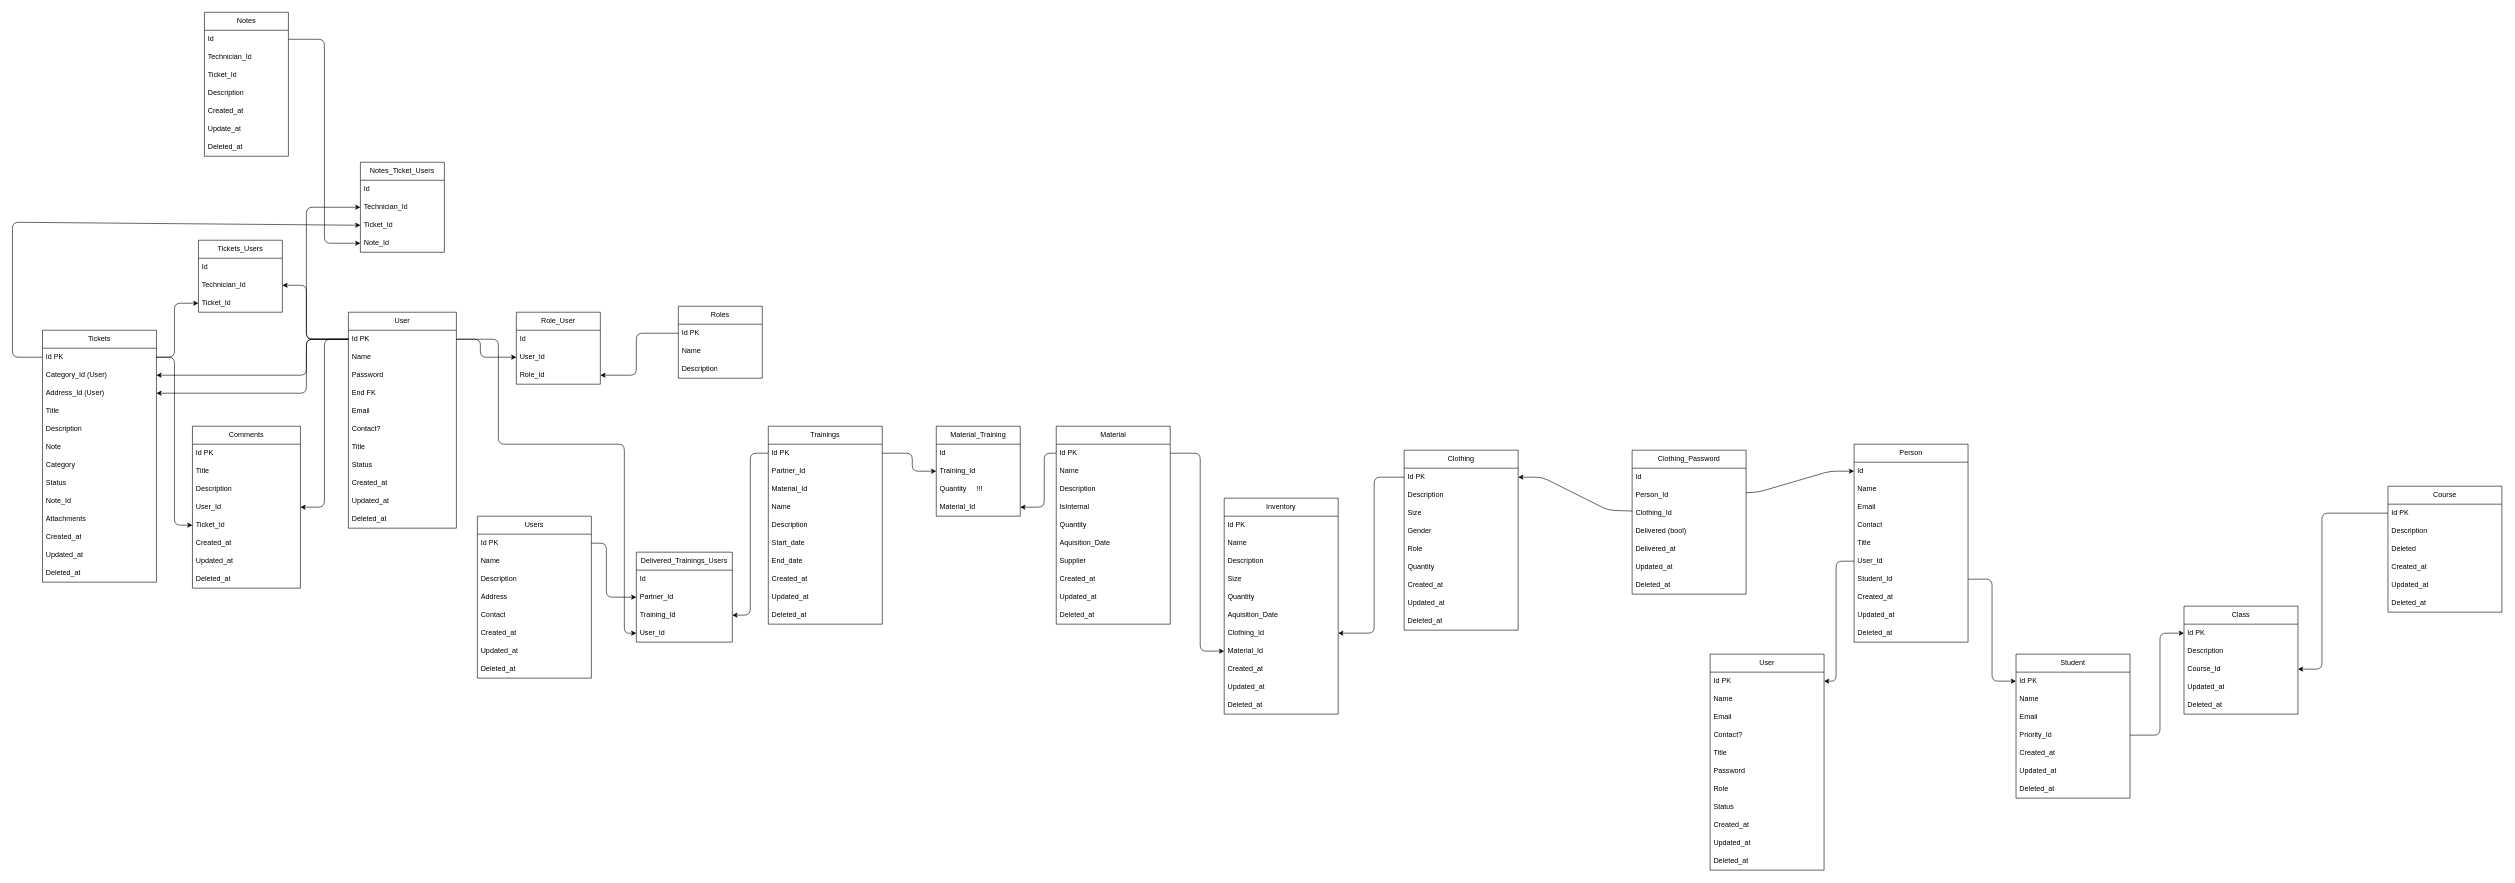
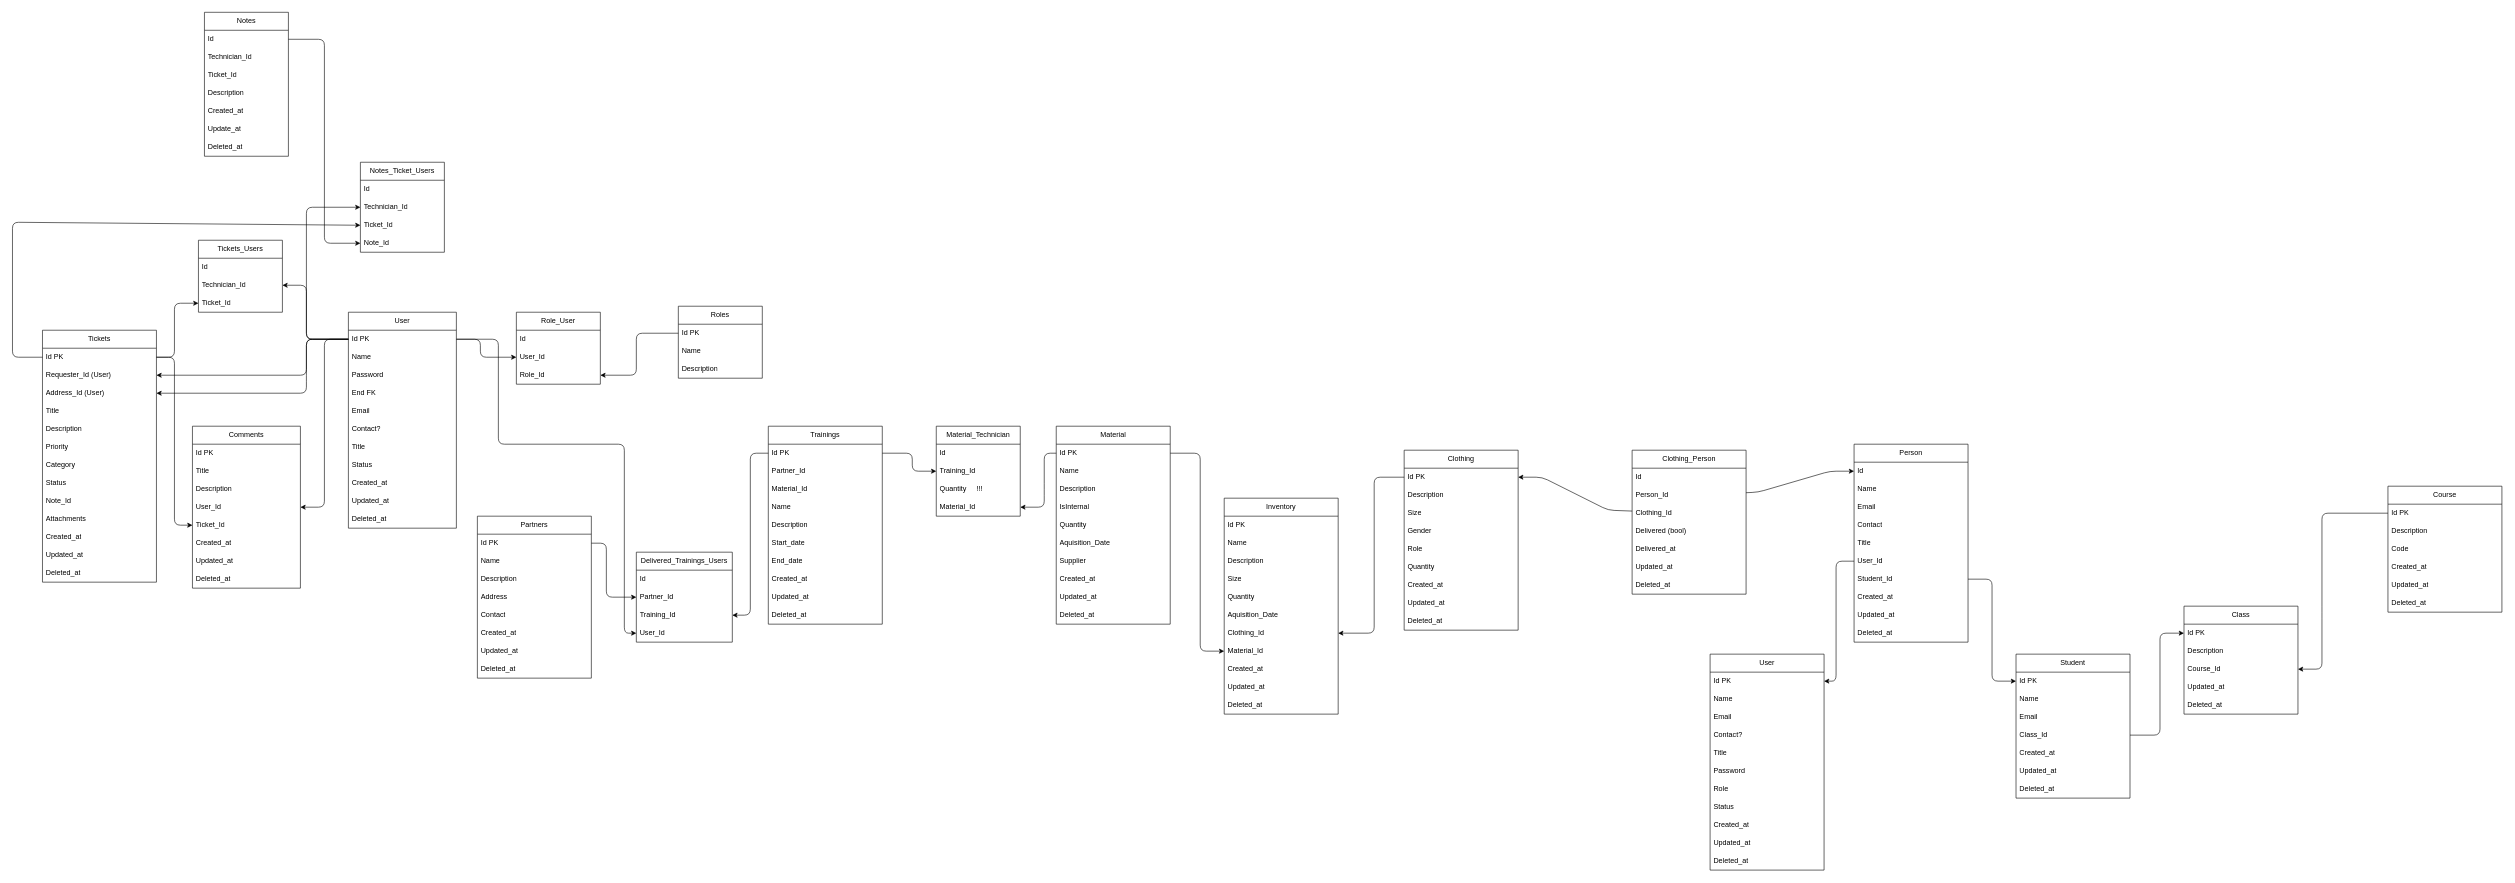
(81, 375) -> (83, 375)
(978, 435) -> (978, 435)
(54, 447) -> (60, 447)
(1689, 459) -> (1689, 459)
(534, 525) -> (534, 525)
(2405, 549) -> (2400, 549)
(2040, 735) -> (2035, 735)
